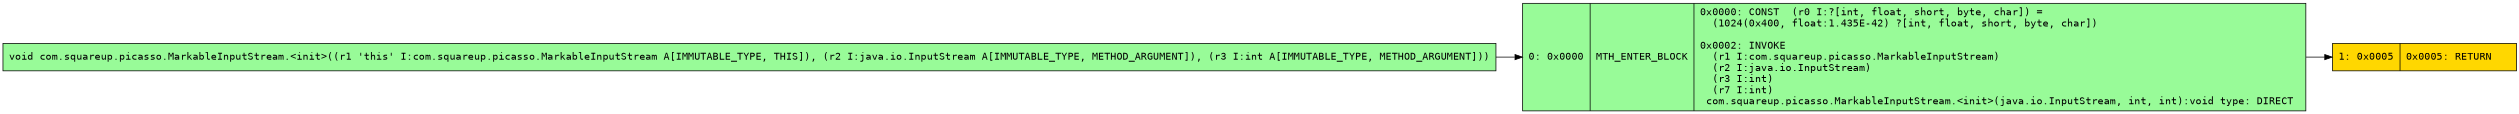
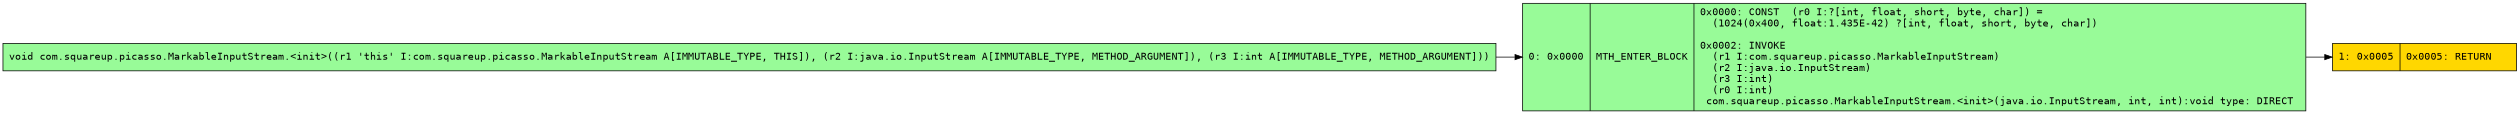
(1737, 90) -> (1737, 90)
